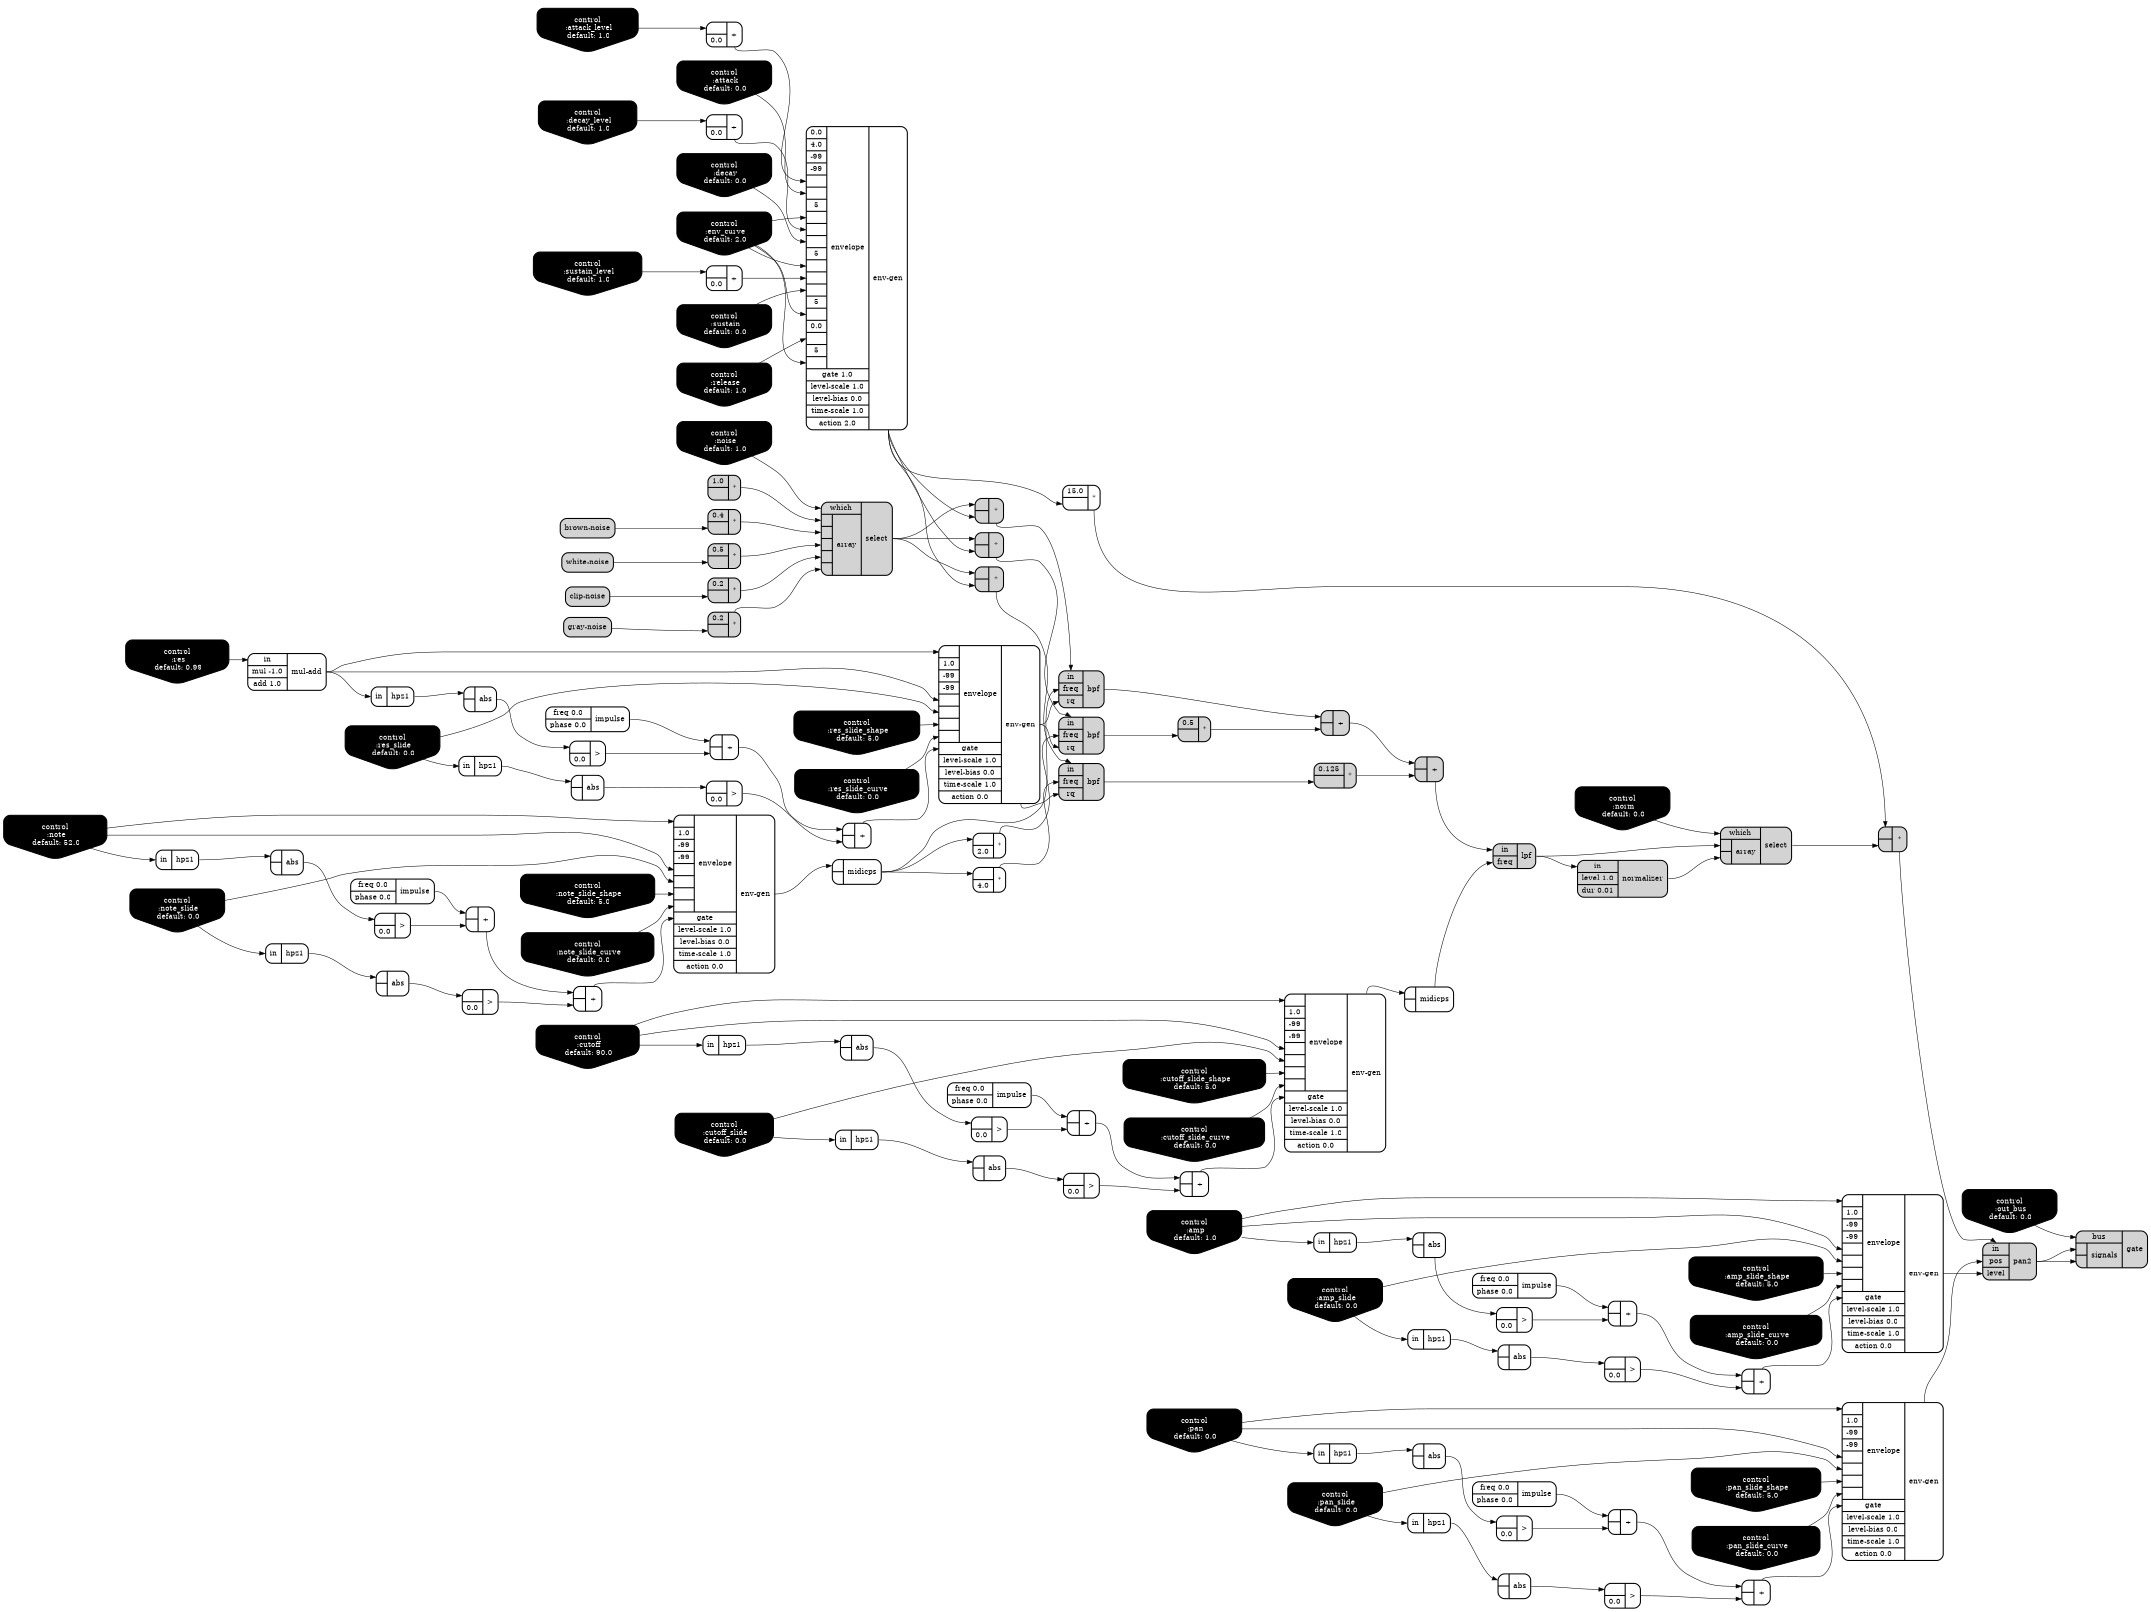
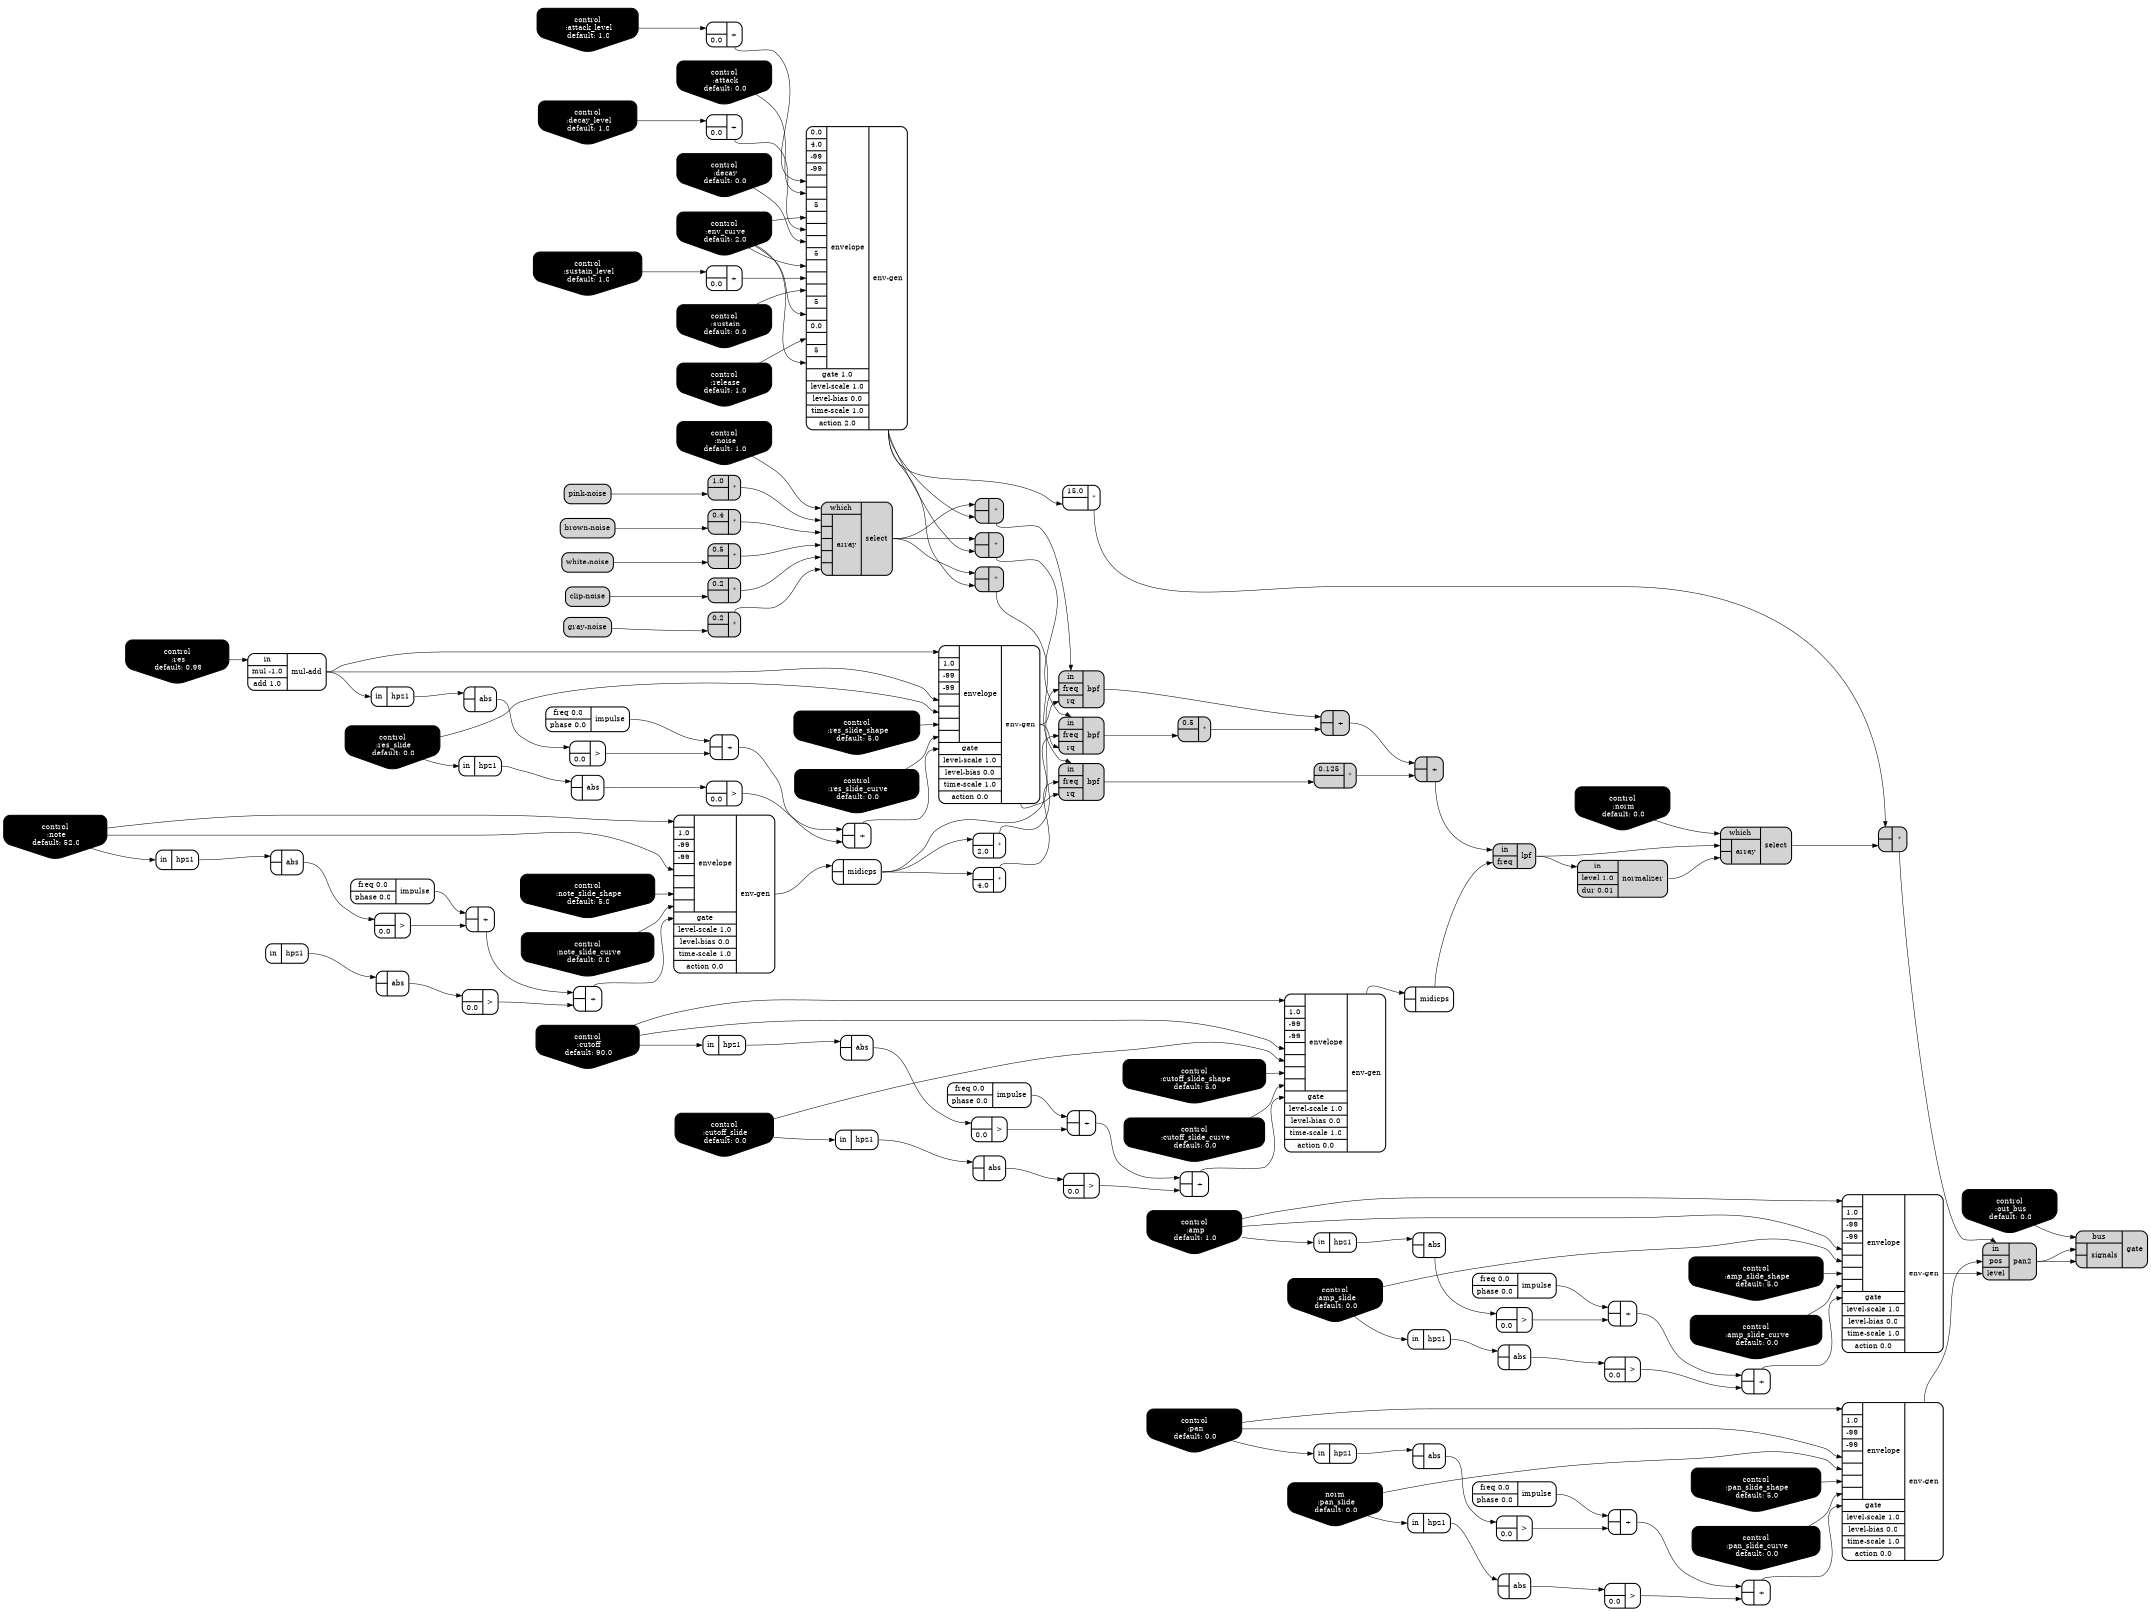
none -> (588, 494)
(177, 909) -> none
(1335, 1503) -> (1335, 1503)
